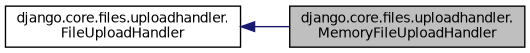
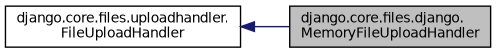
(407, 27) -> (390, 27)
